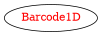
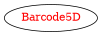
(51, 18) -> (51, 18)
